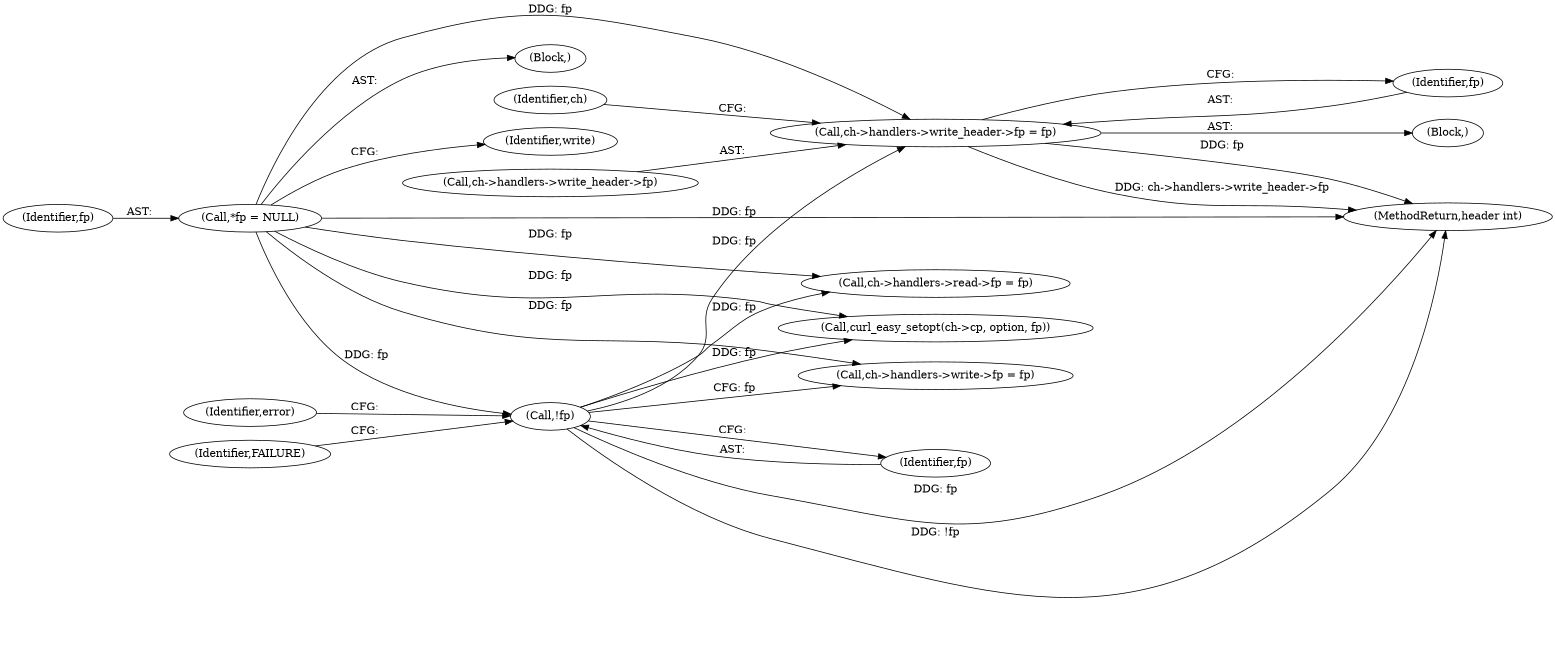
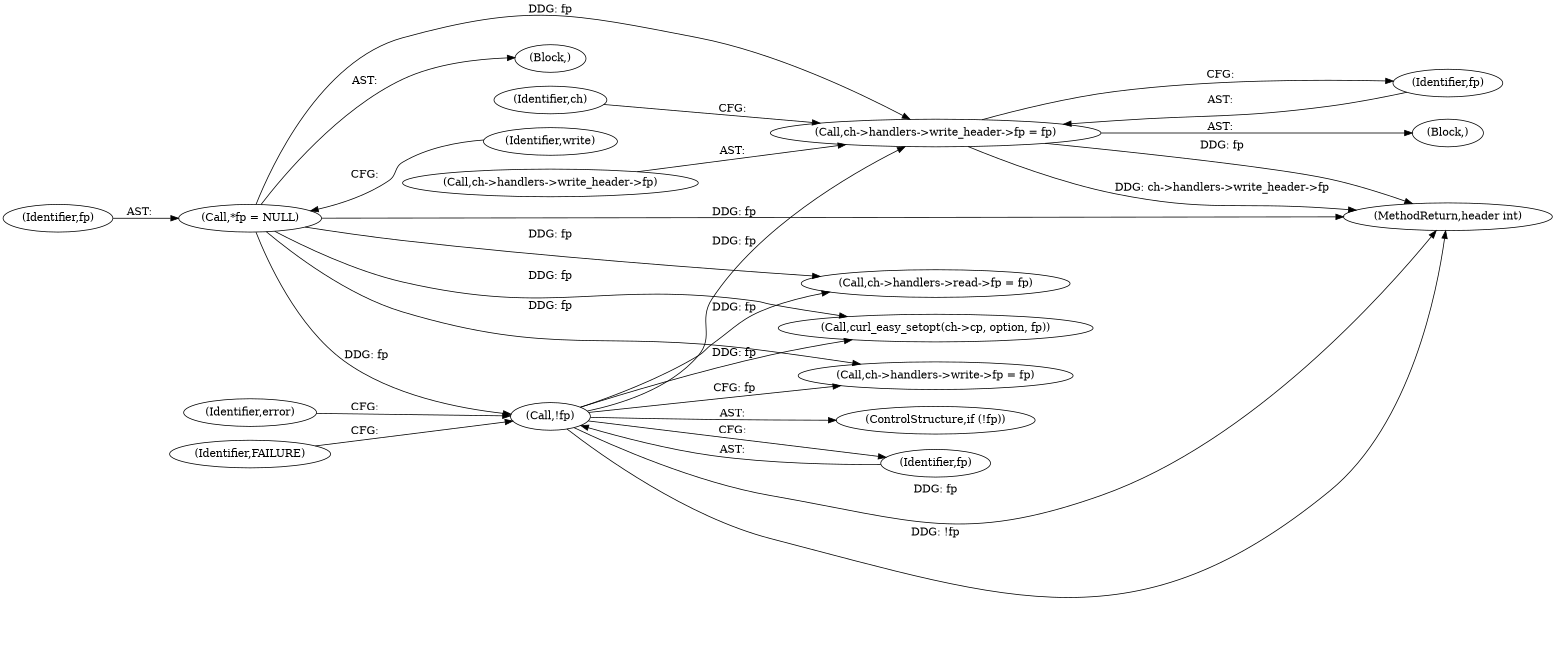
(370, 162) -> (397, 168)
none -> (936, 420)
